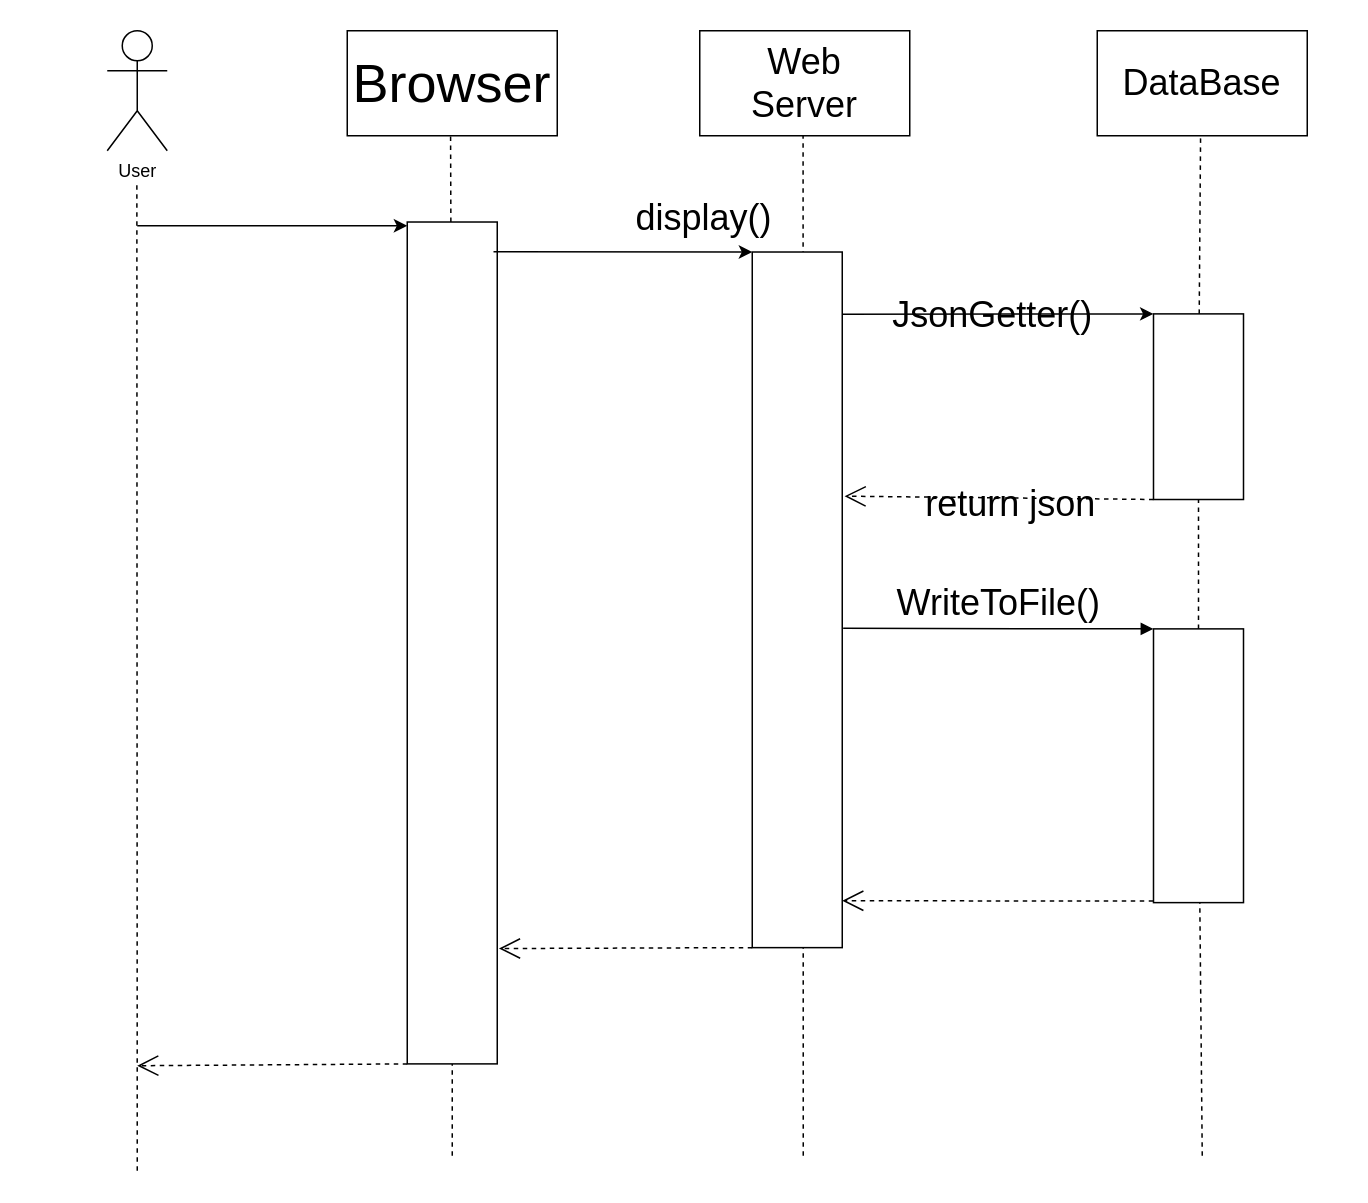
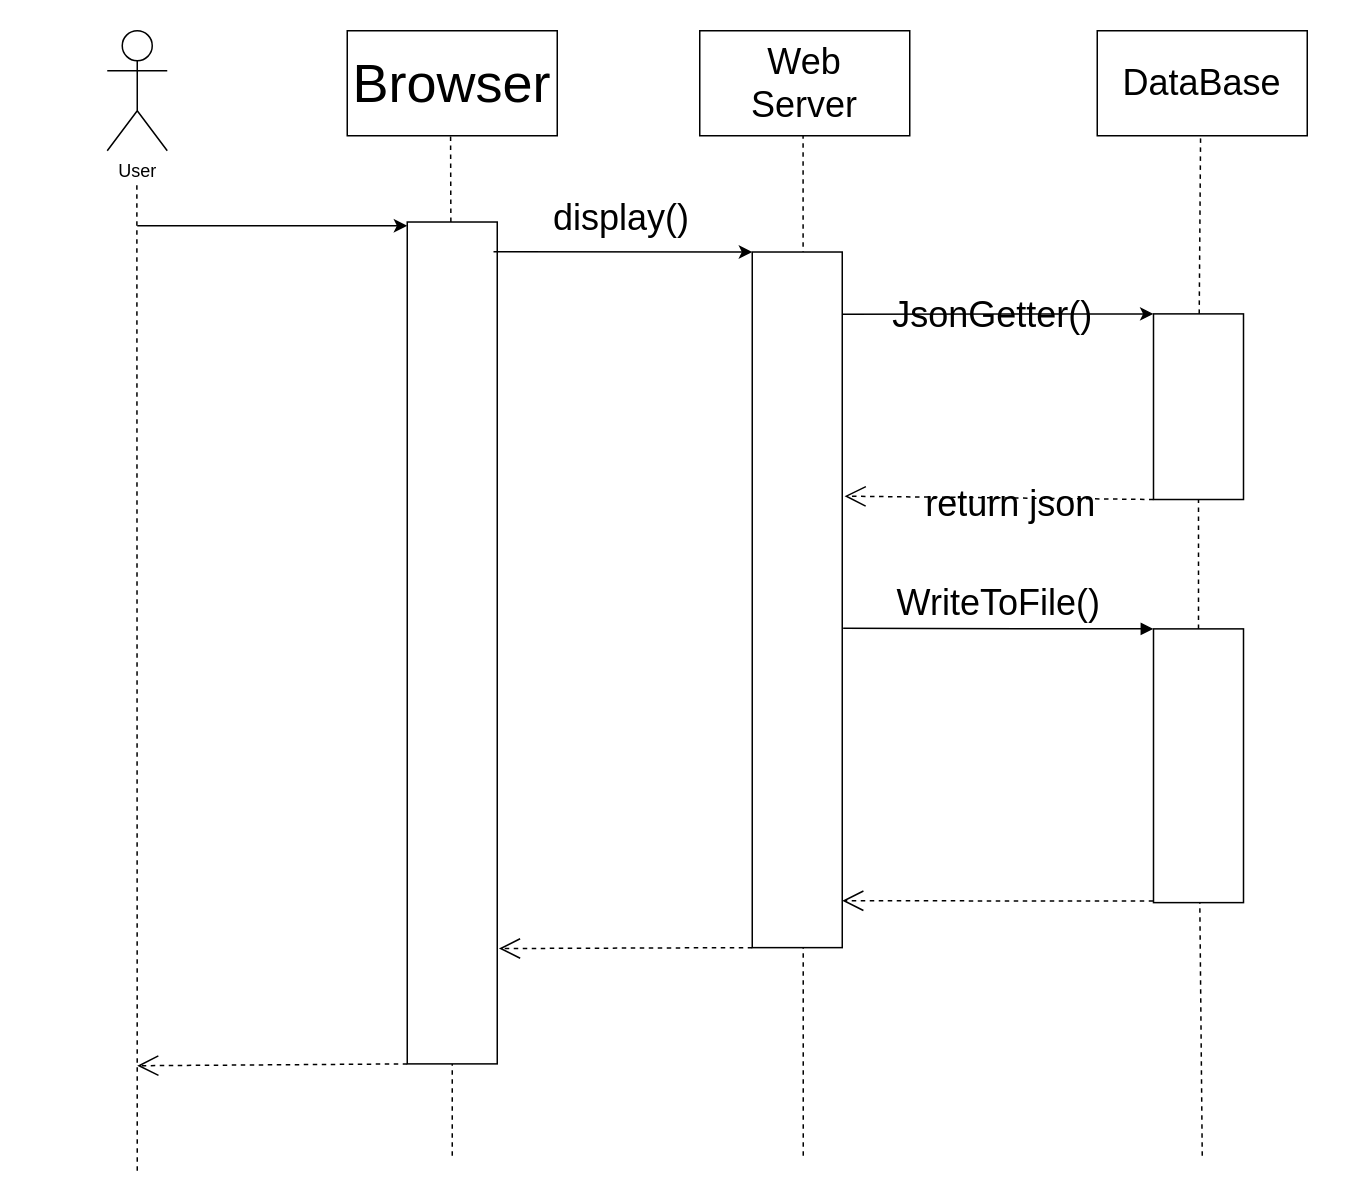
(704, 218) -> (621, 218)
